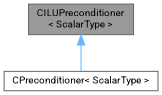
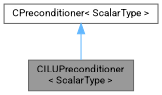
(81, 58) -> (81, 47)
